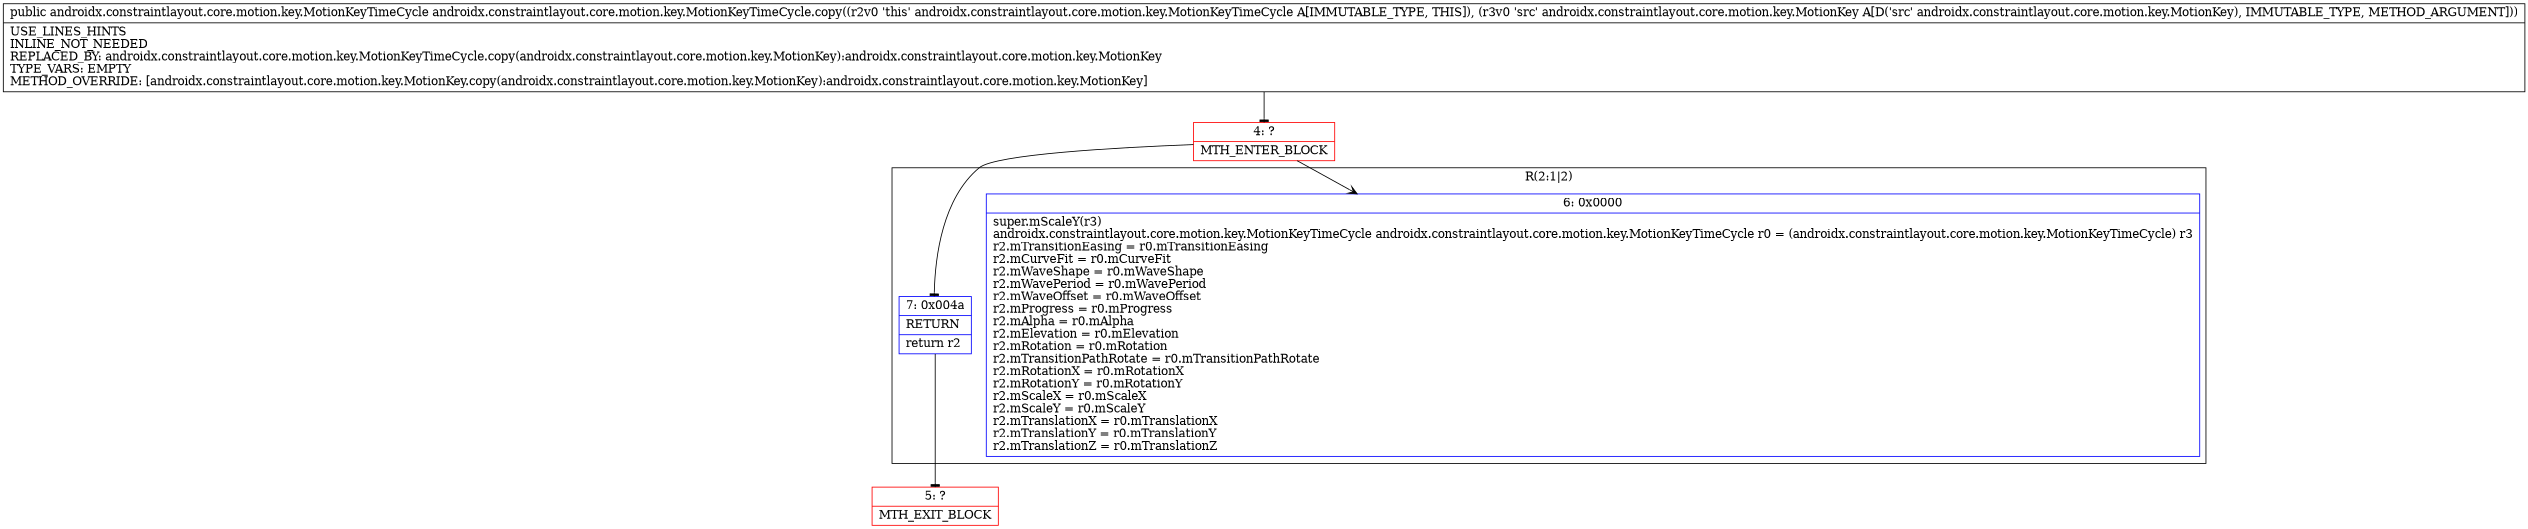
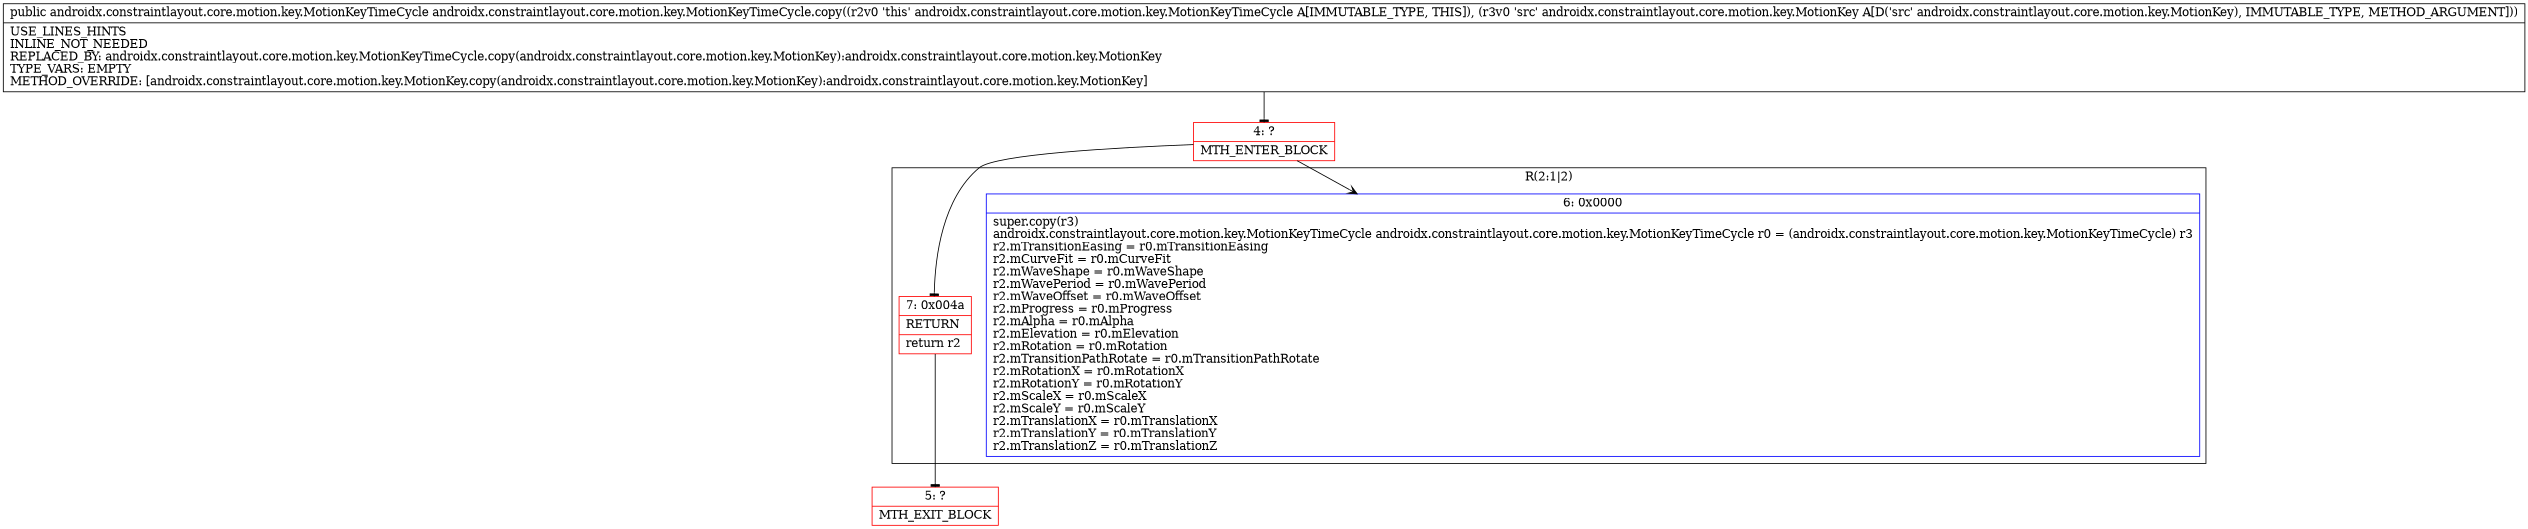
(1047, 222) -> (1036, 222)
(935, 325) -> (935, 325)
